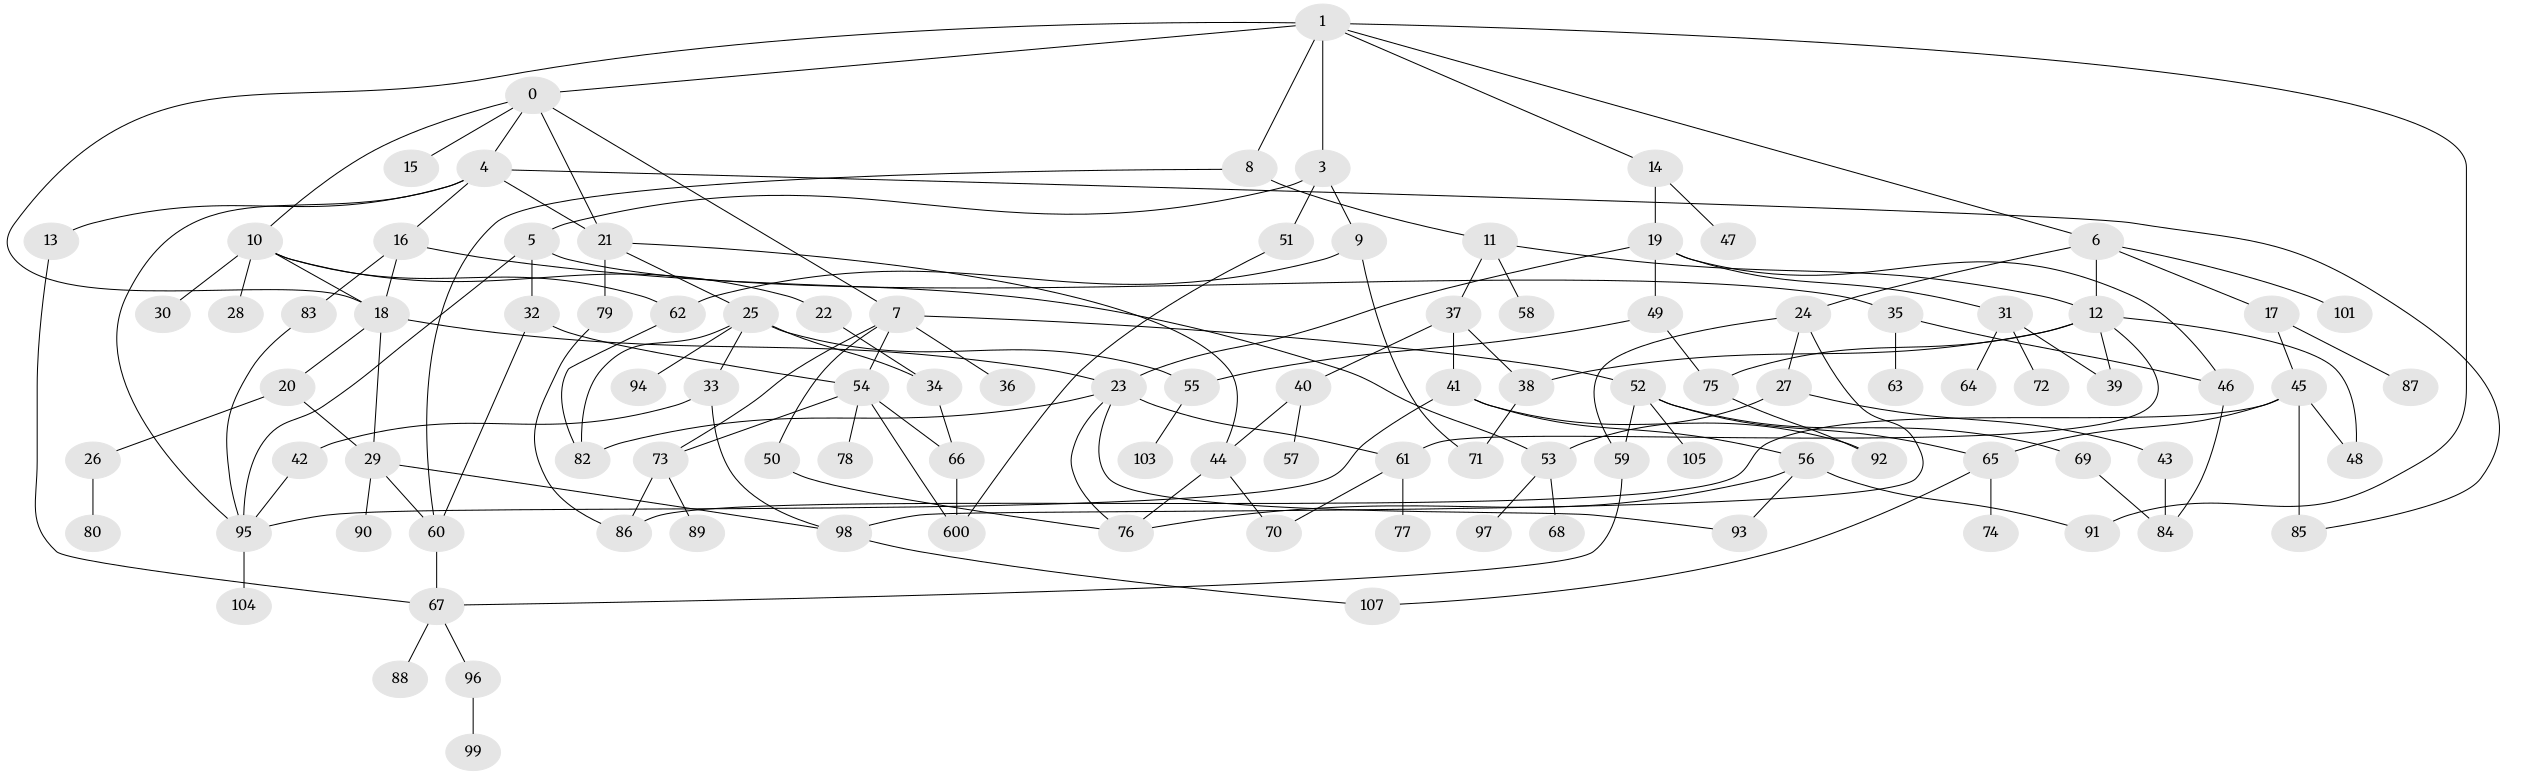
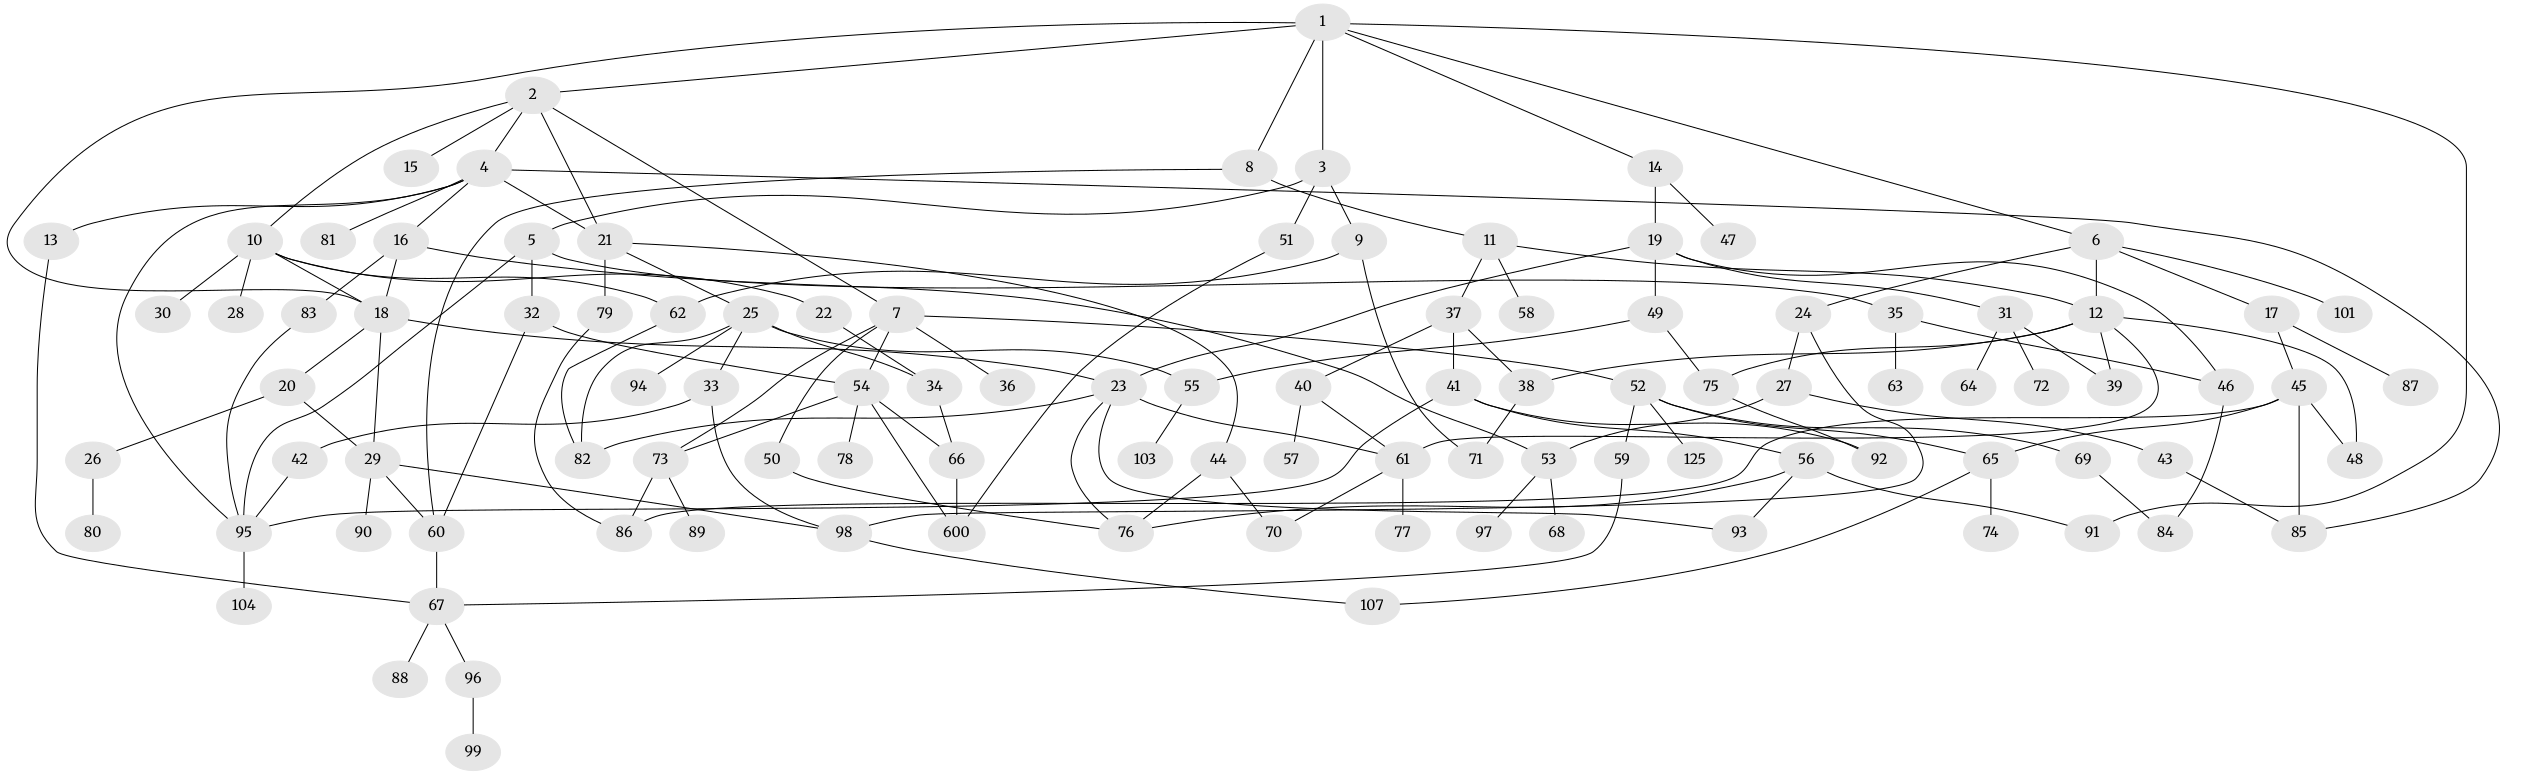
(533, 95) -> (533, 95)
none -> (328, 241)
(1648, 345) -> none
(1262, 423) -> (1353, 424)
(1695, 460) -> (1695, 460)
(2165, 497) -> (2232, 497)
